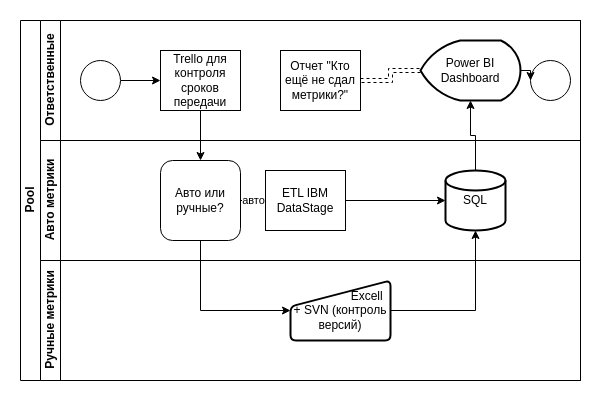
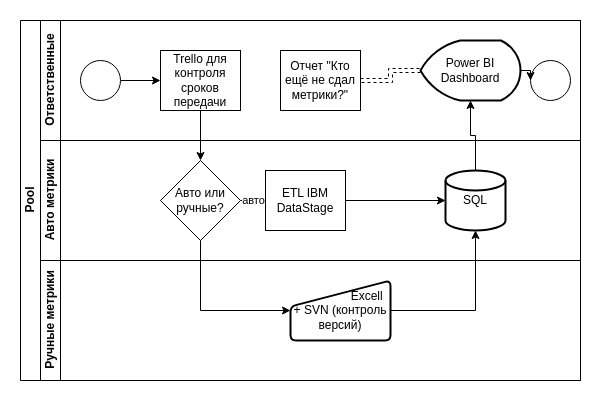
(201, 201) -> (201, 201)
(241, 201) -> (241, 201)
